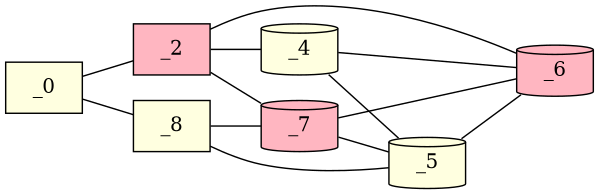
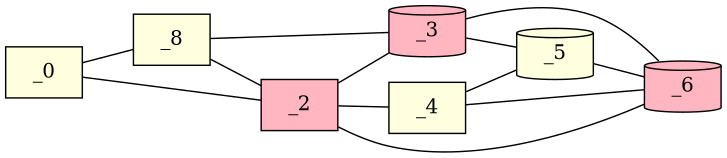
(300, 49) -> (427, 108)
(300, 126) -> (427, 31)
(298, 169) -> (236, 73)
